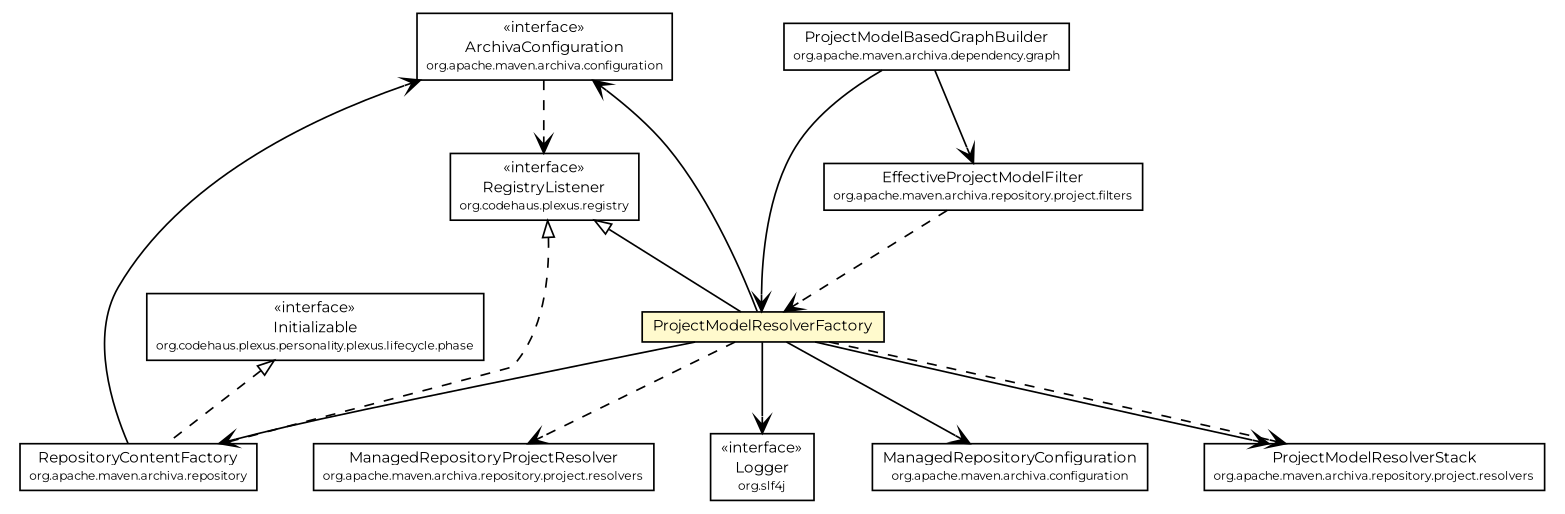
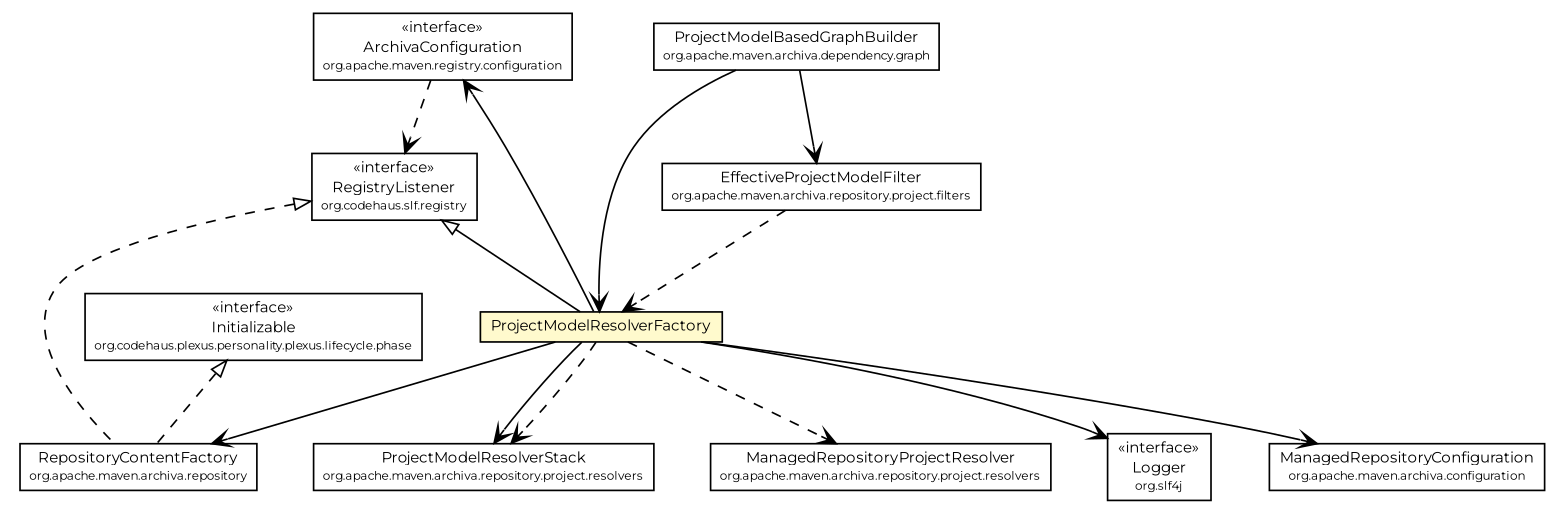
(545, 66) -> (443, 66)
(545, 206) -> (394, 206)
(180, 212) -> none
